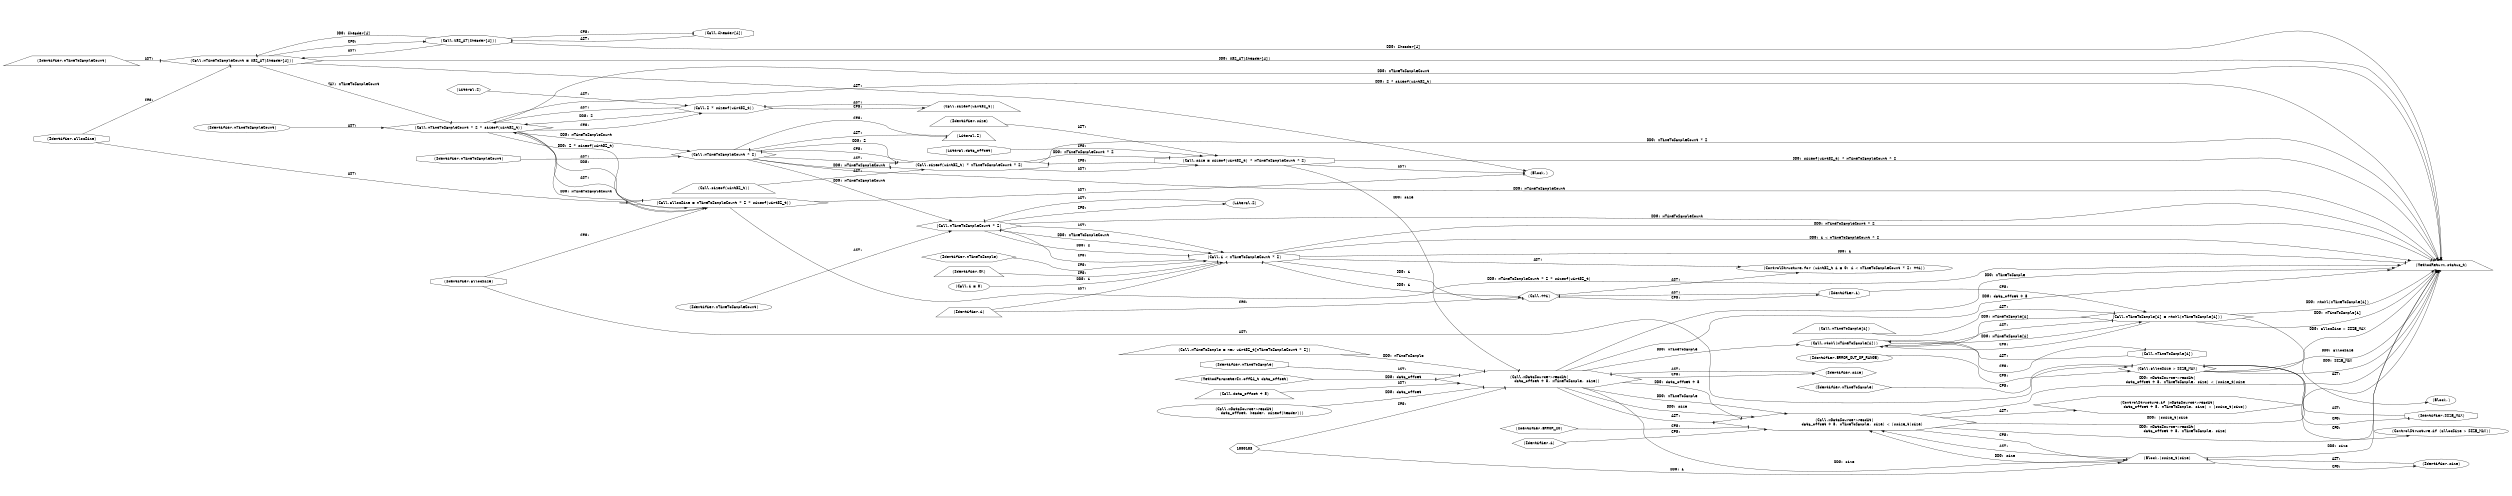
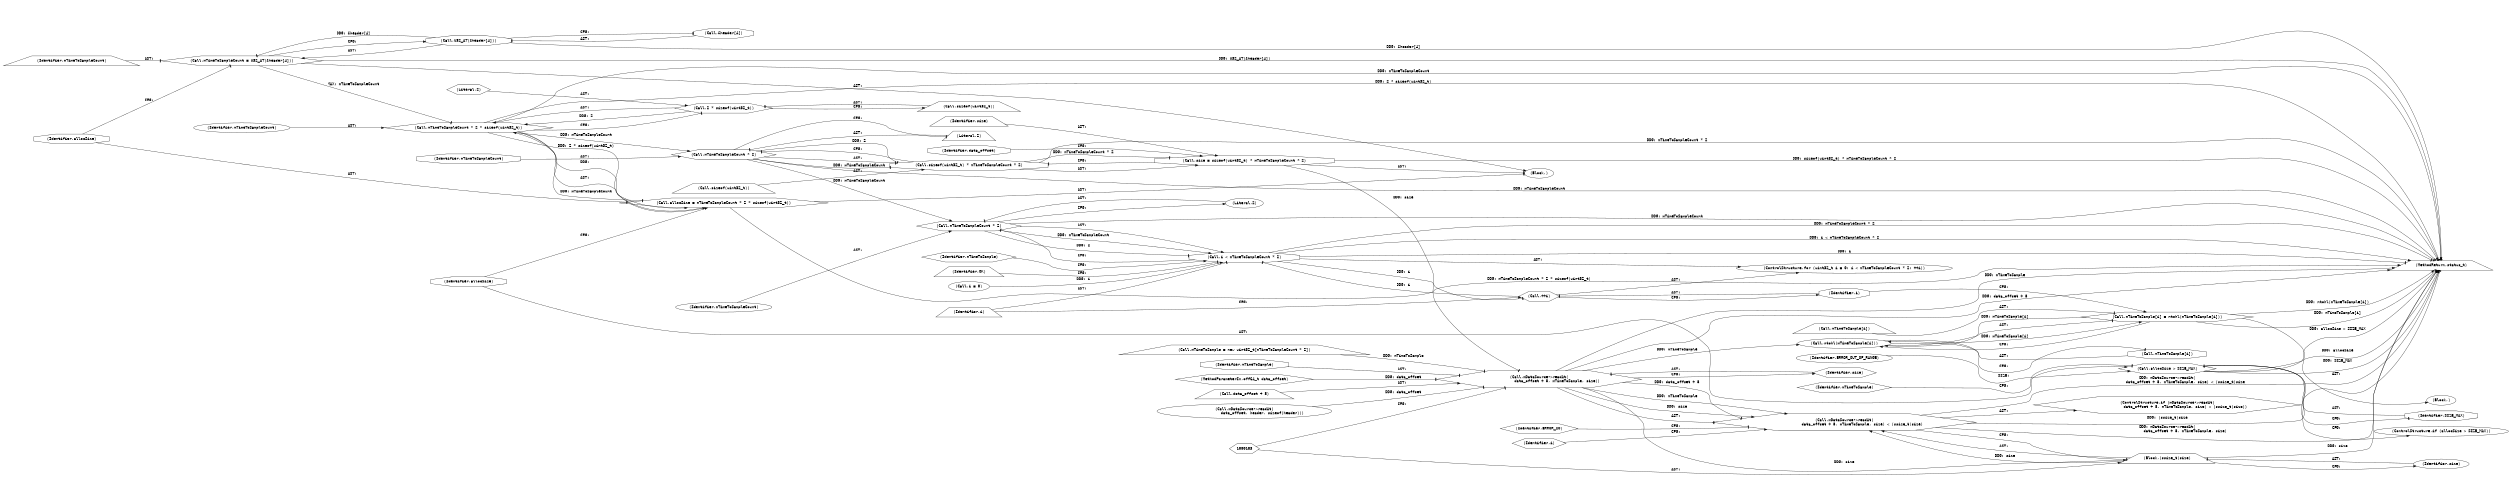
(618, 127) -> (618, 127)
(969, 151) -> (969, 151)
(2005, 376) -> (2005, 376)
(1677, 470) -> (1677, 470)
